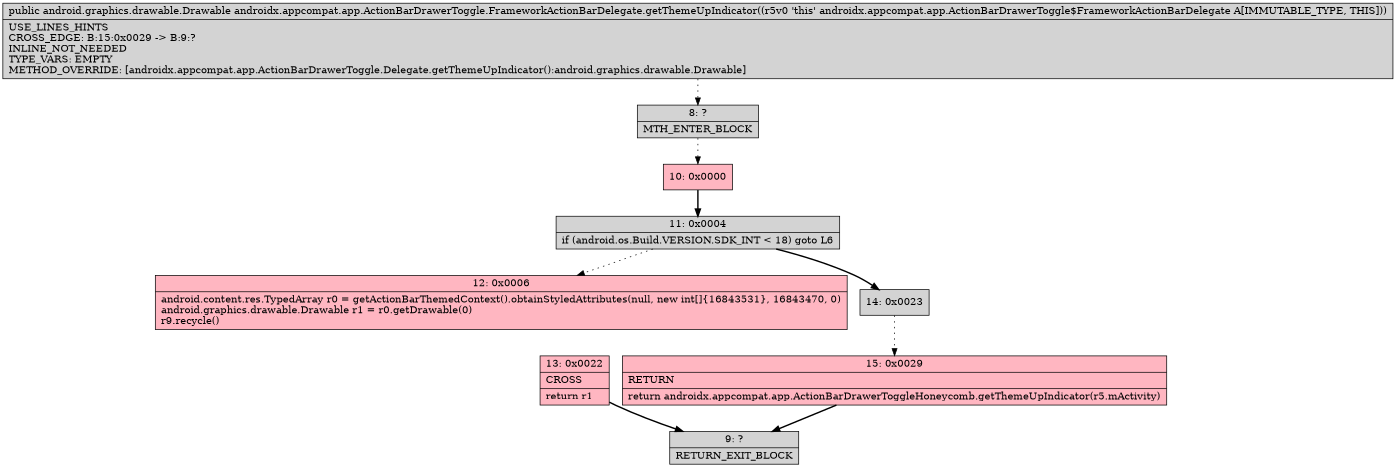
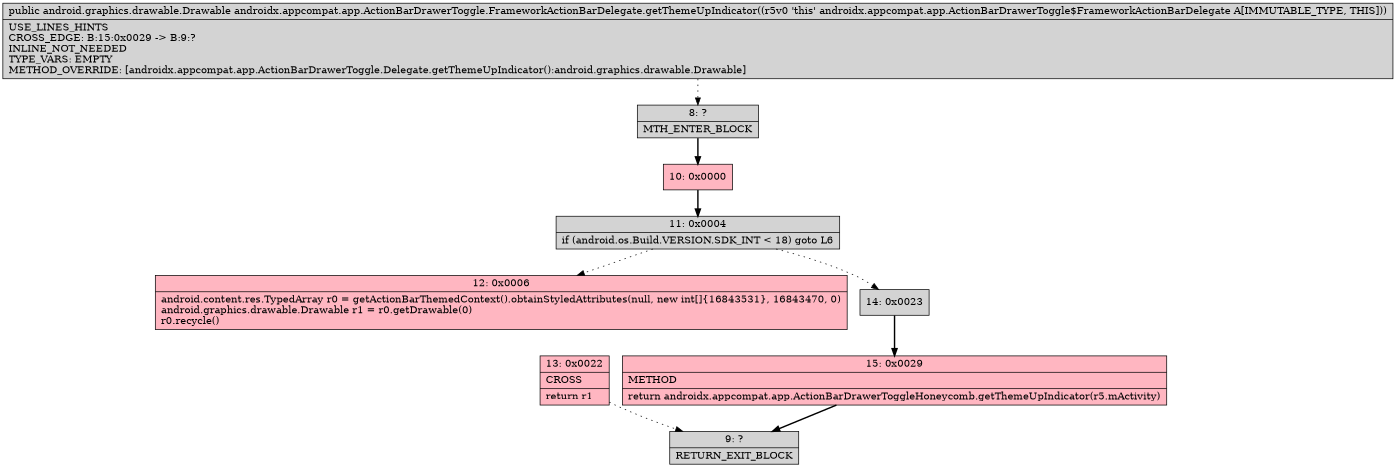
(698, 147) -> (698, 147)
(826, 264) -> (826, 264)
(190, 321) -> (190, 321)
(895, 332) -> (895, 332)
(651, 380) -> (653, 380)
(642, 417) -> (642, 417)
